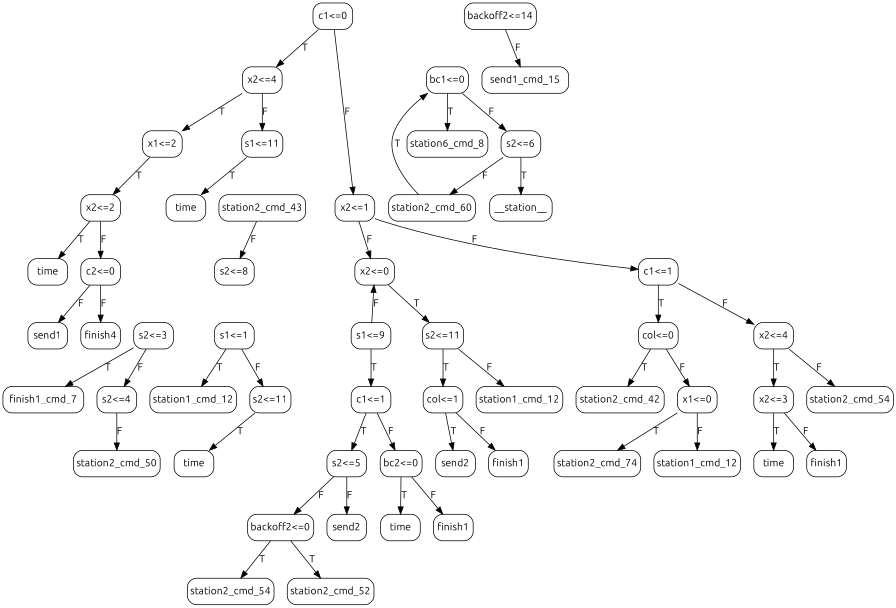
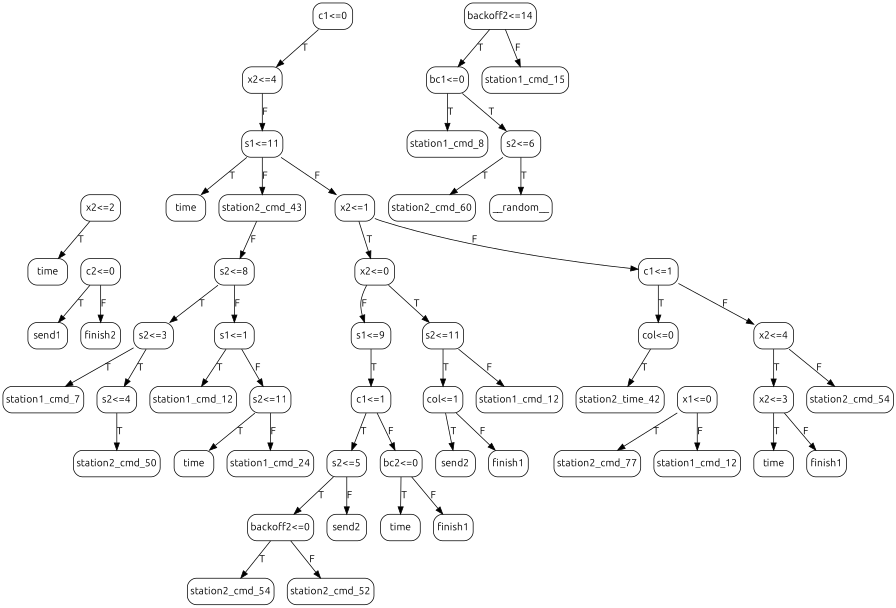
(525, 80) -> (525, 80)
(343, 108) -> (306, 174)
(492, 112) -> (492, 112)
(162, 144) -> none
(447, 144) -> (447, 144)
(392, 145) -> (476, 45)
none -> (262, 172)
(485, 176) -> (485, 176)
(521, 208) -> (521, 208)
(101, 236) -> none
(370, 240) -> (370, 240)
none -> (234, 300)
none -> (197, 302)
(81, 304) -> (81, 304)
(373, 308) -> (361, 300)
(101, 336) -> (101, 336)
(676, 365) -> none
(140, 368) -> (140, 368)
(43, 400) -> (43, 400)
(620, 400) -> (620, 400)
(120, 432) -> (120, 432)
none -> (270, 464)
(597, 464) -> (597, 464)
(321, 496) -> (321, 496)
(312, 559) -> (312, 559)
